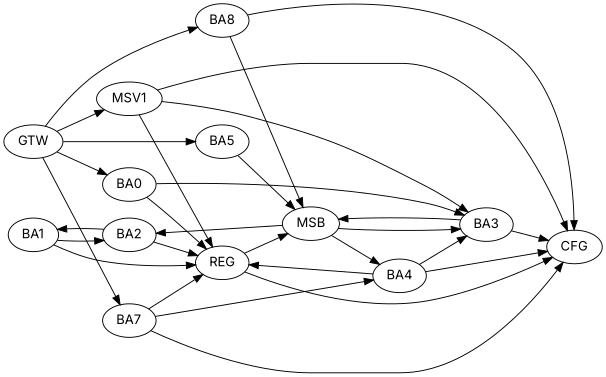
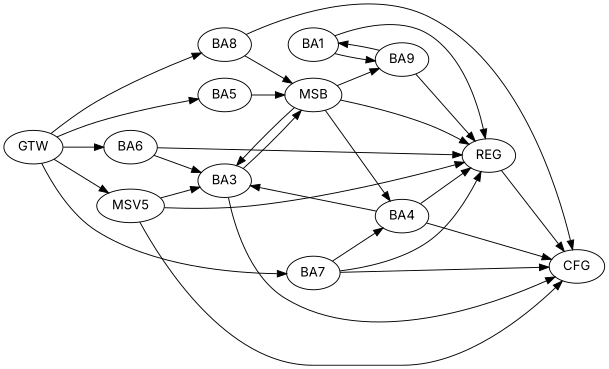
(129, 99) -> (131, 206)
(129, 185) -> (131, 147)
(129, 235) -> (402, 60)
(262, 245) -> (402, 116)
